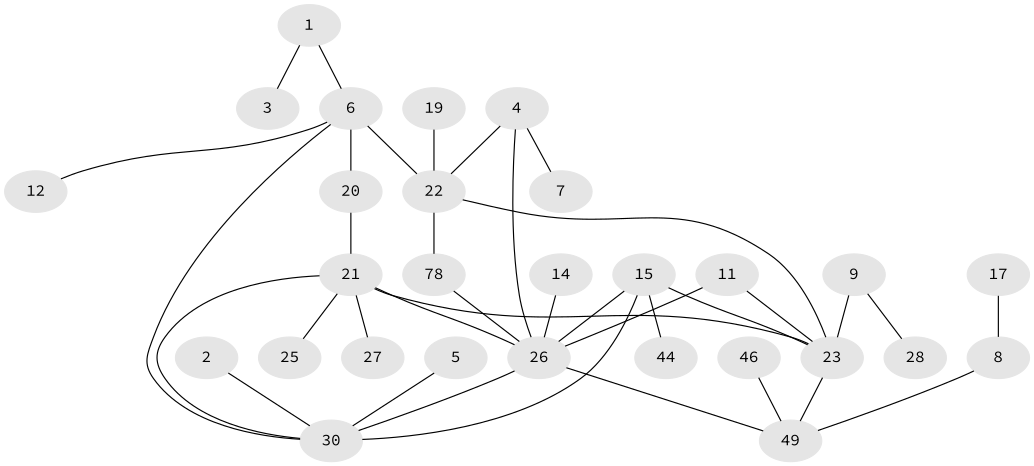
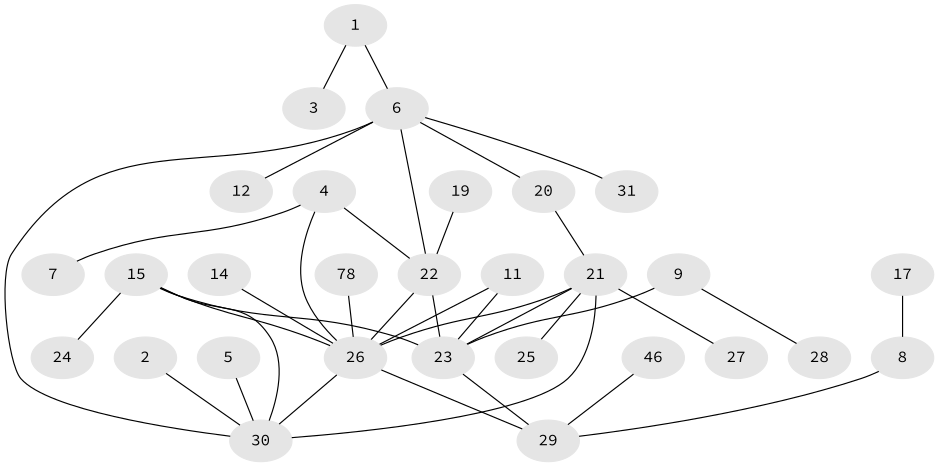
none -> (627, 192)
(434, 233) -> (392, 316)
(666, 358) -> (62, 358)
(791, 441) -> (548, 441)
